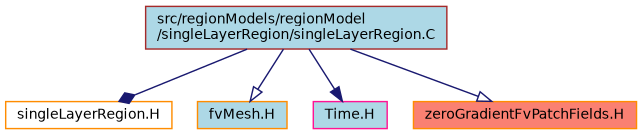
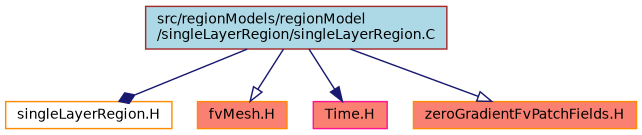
(242, 115) -> (242, 115)
(350, 115) -> (350, 115)
